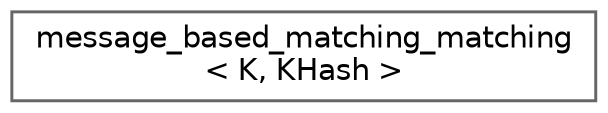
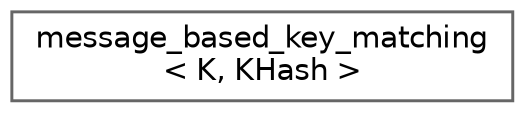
(304, 56) -> (262, 56)
